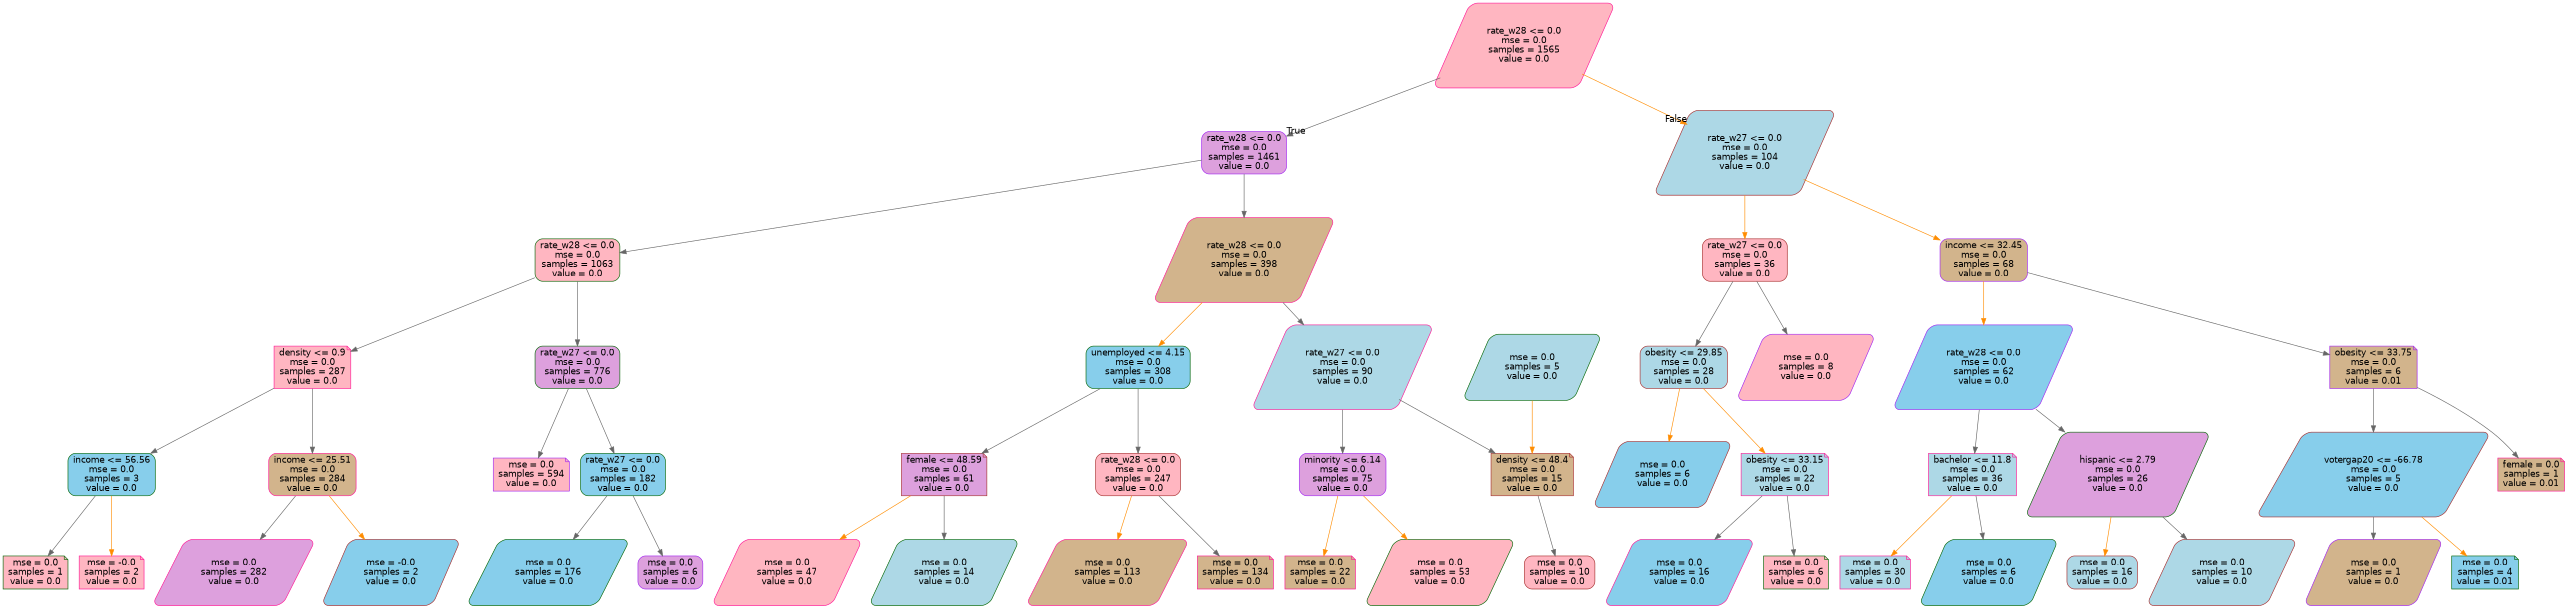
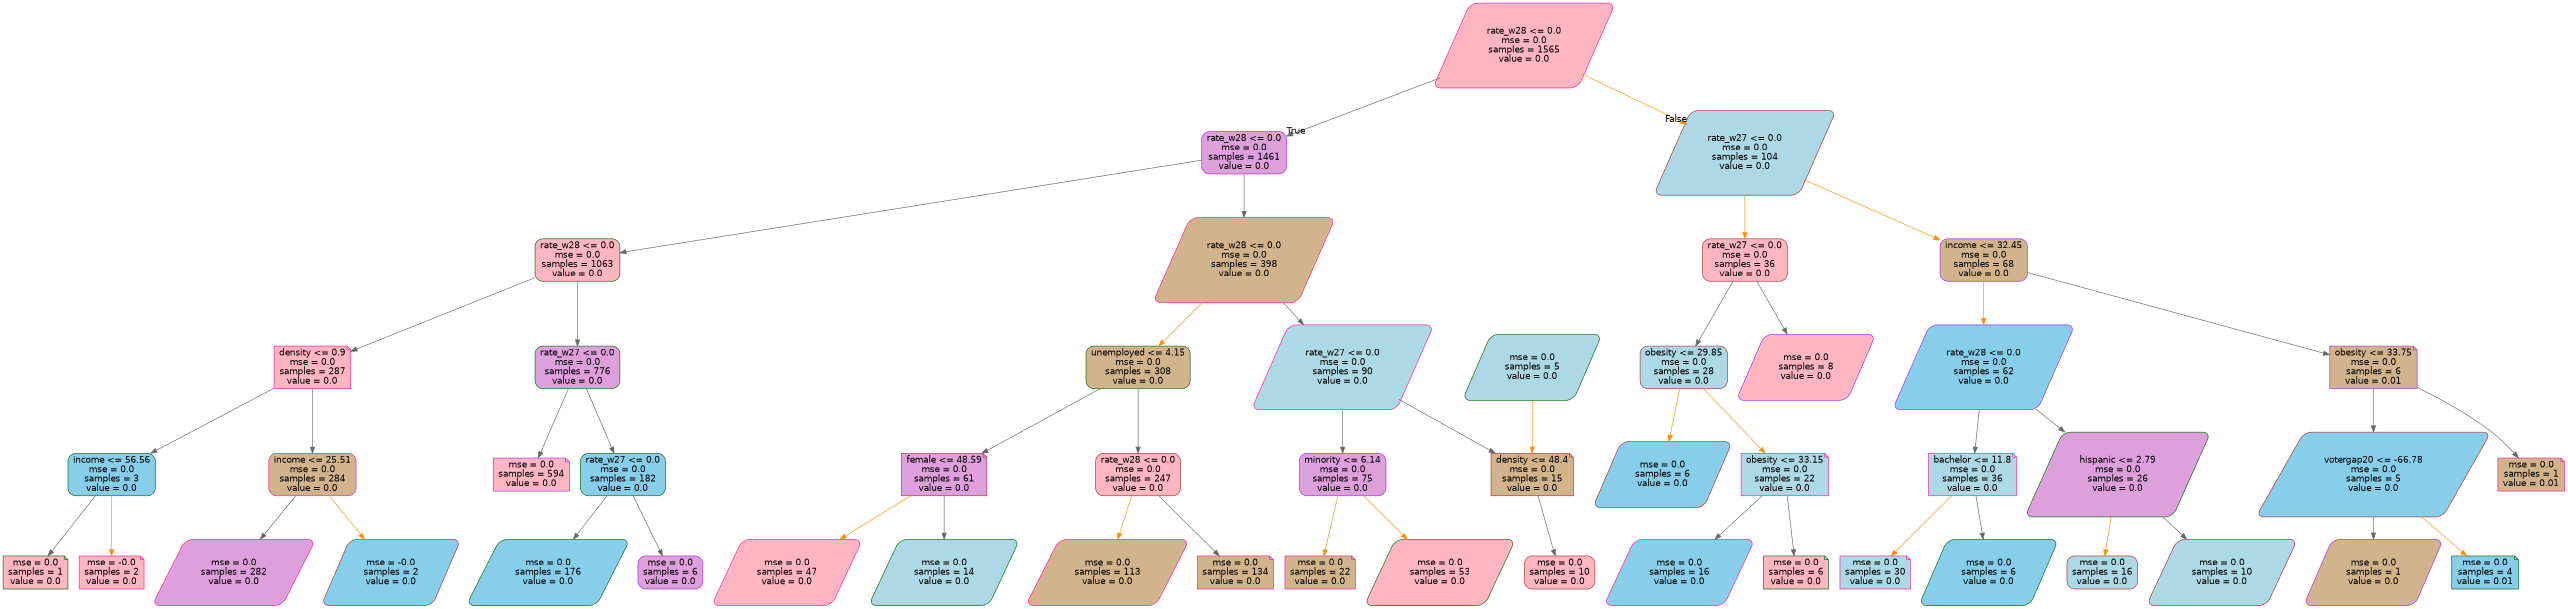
(1138, 367) -> (1138, 367)
(2531, 475) -> (2531, 475)
